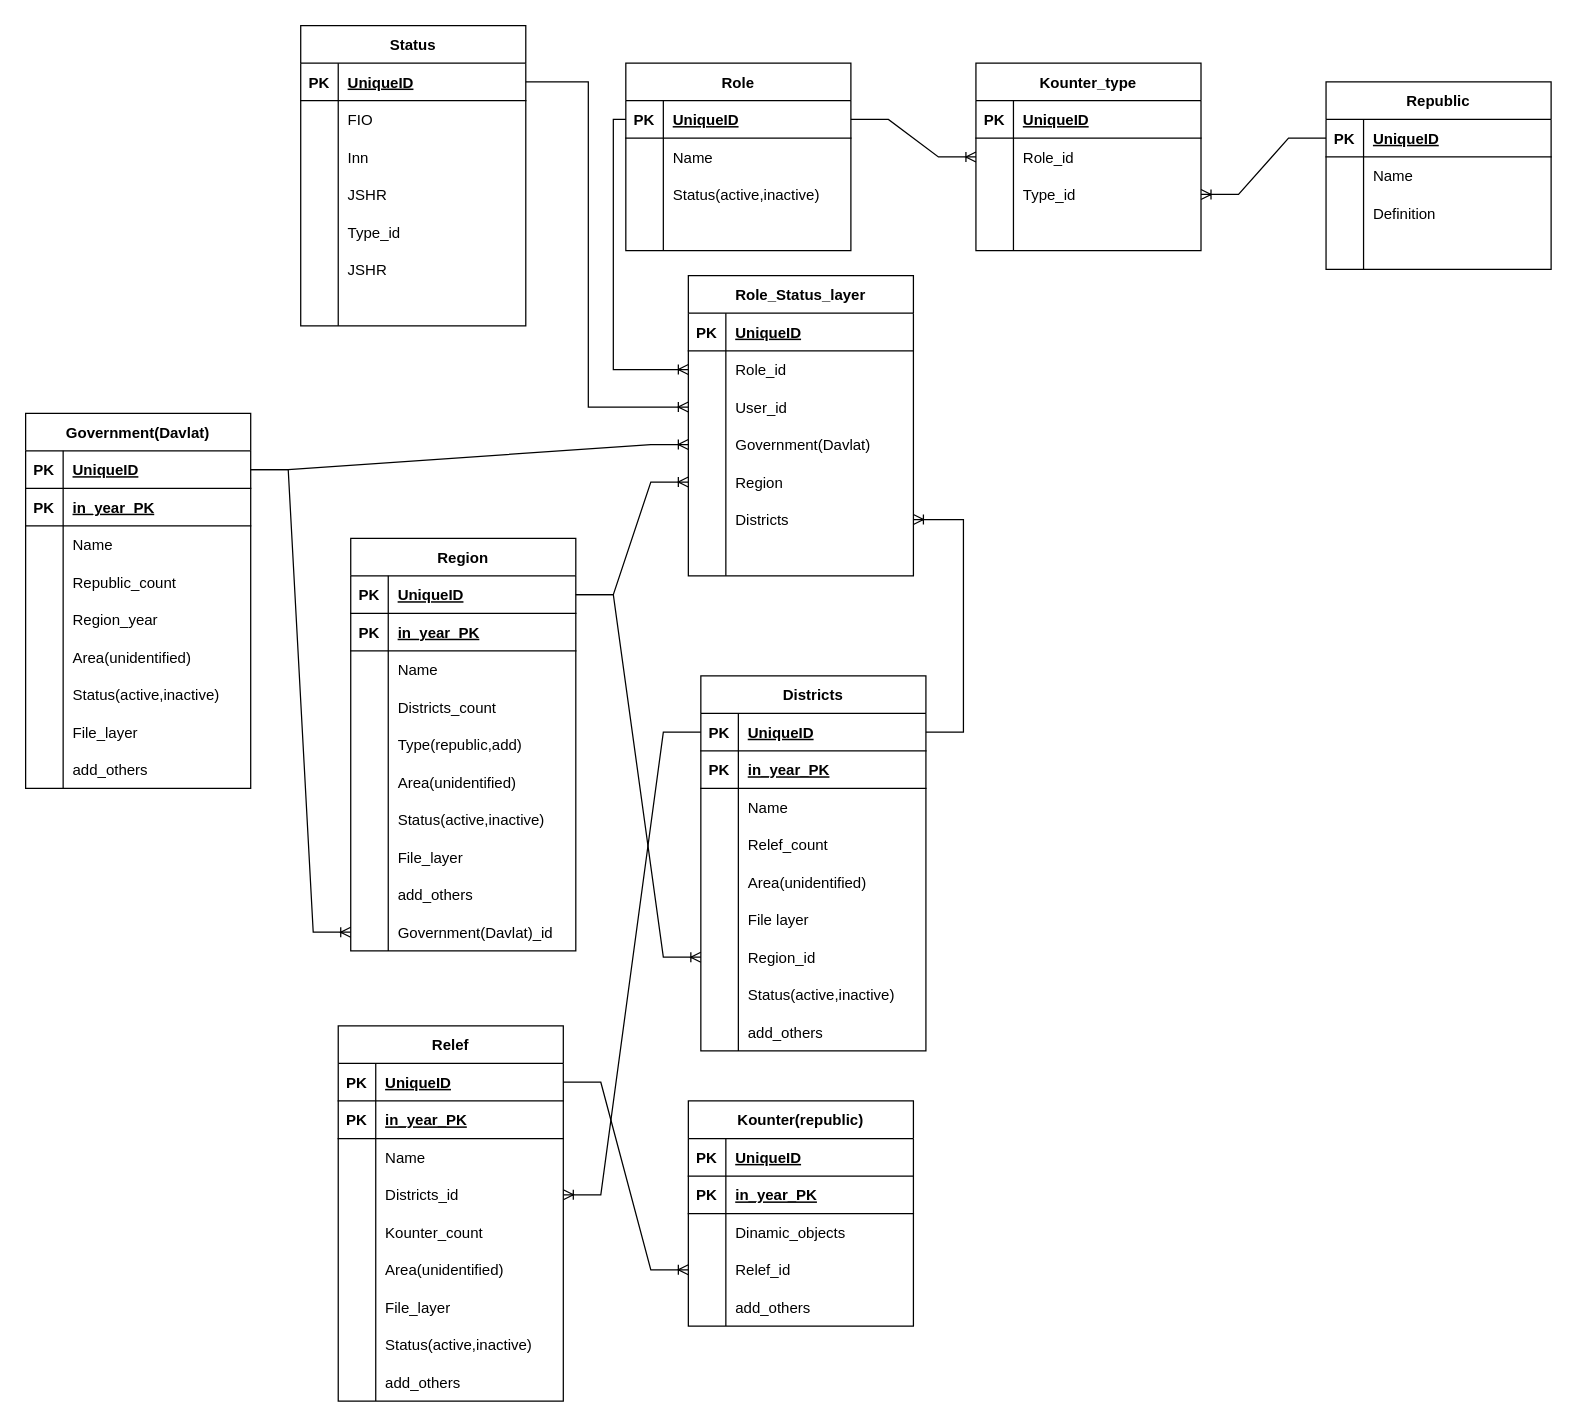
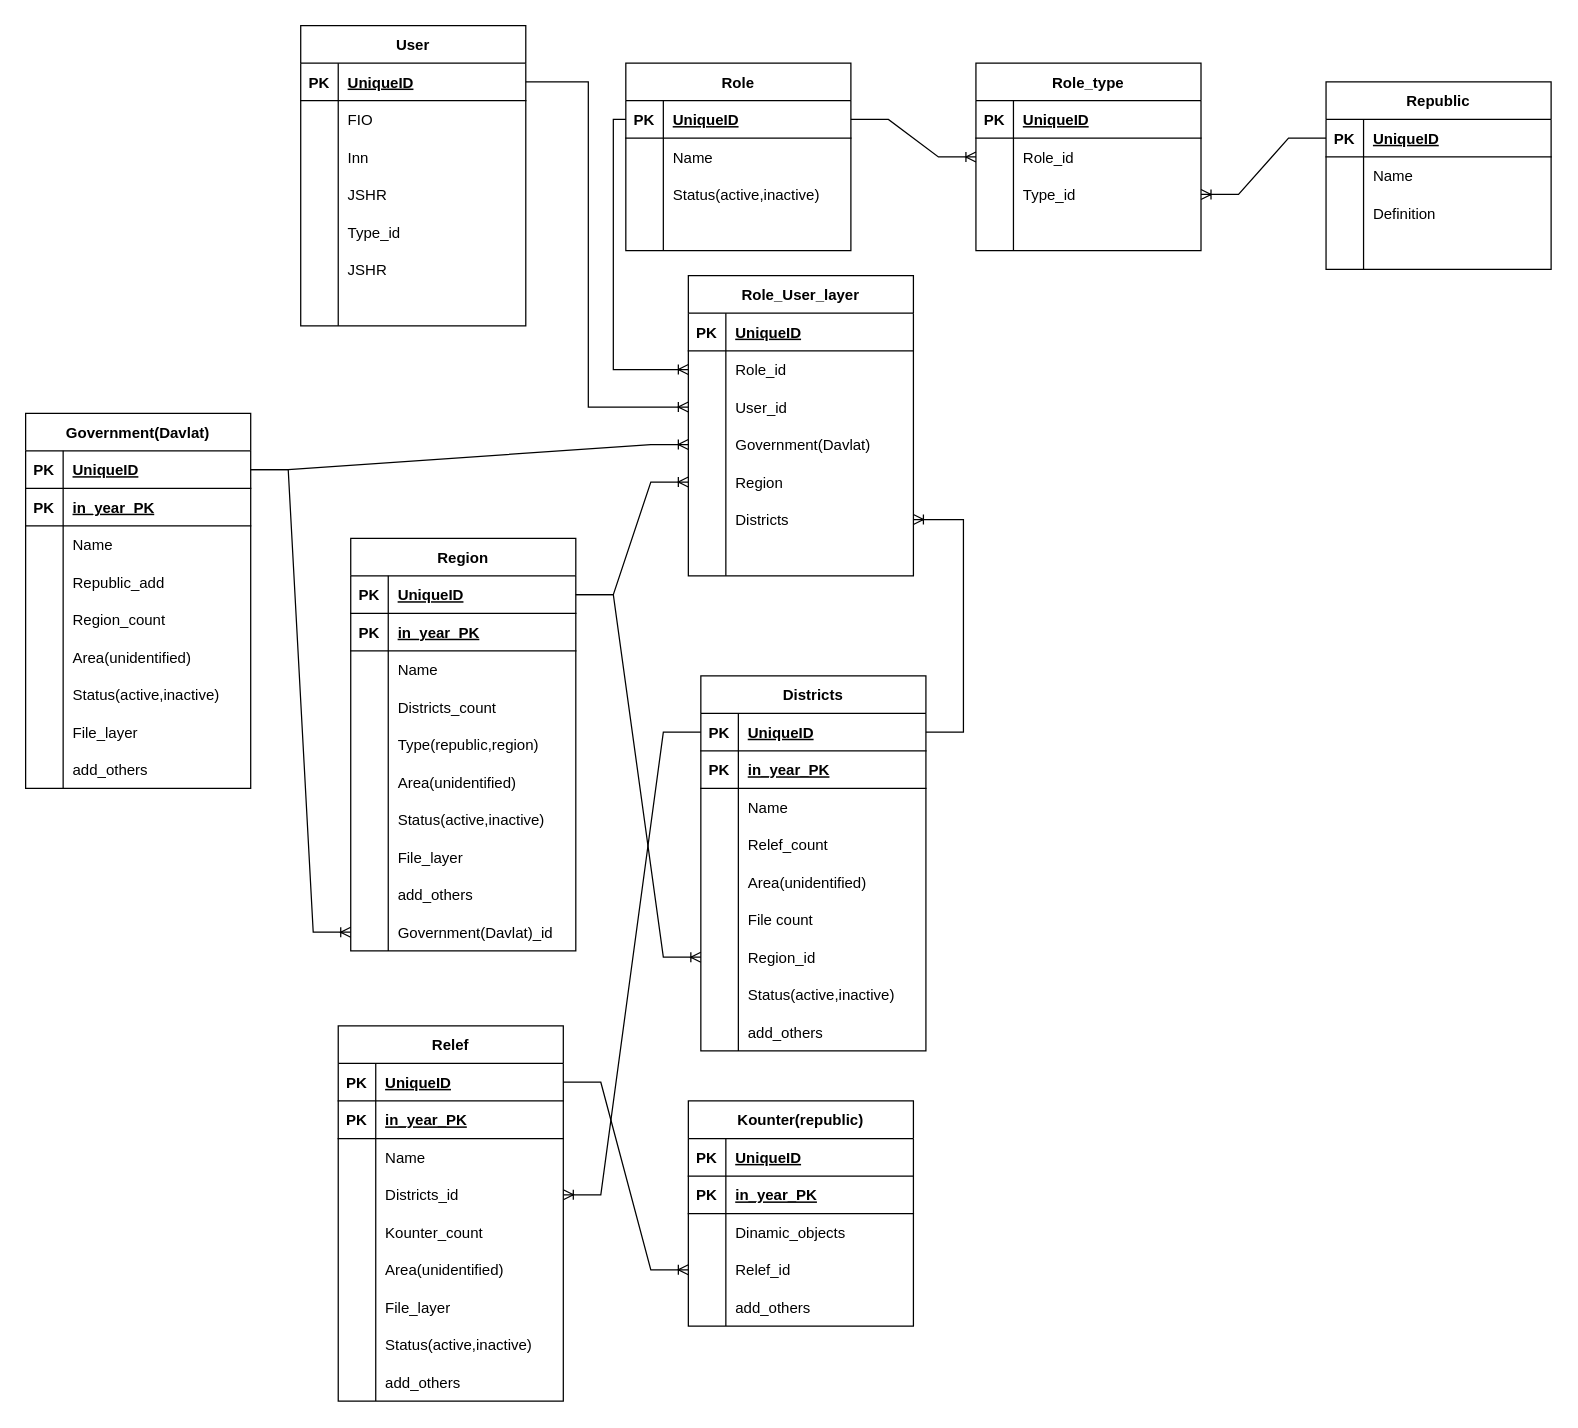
(413, 45) -> (413, 45)
(1088, 83) -> (1088, 83)
(800, 295) -> (800, 295)
(127, 583) -> (119, 583)
(117, 620) -> (121, 620)
(467, 745) -> (478, 745)
(782, 920) -> (784, 920)
